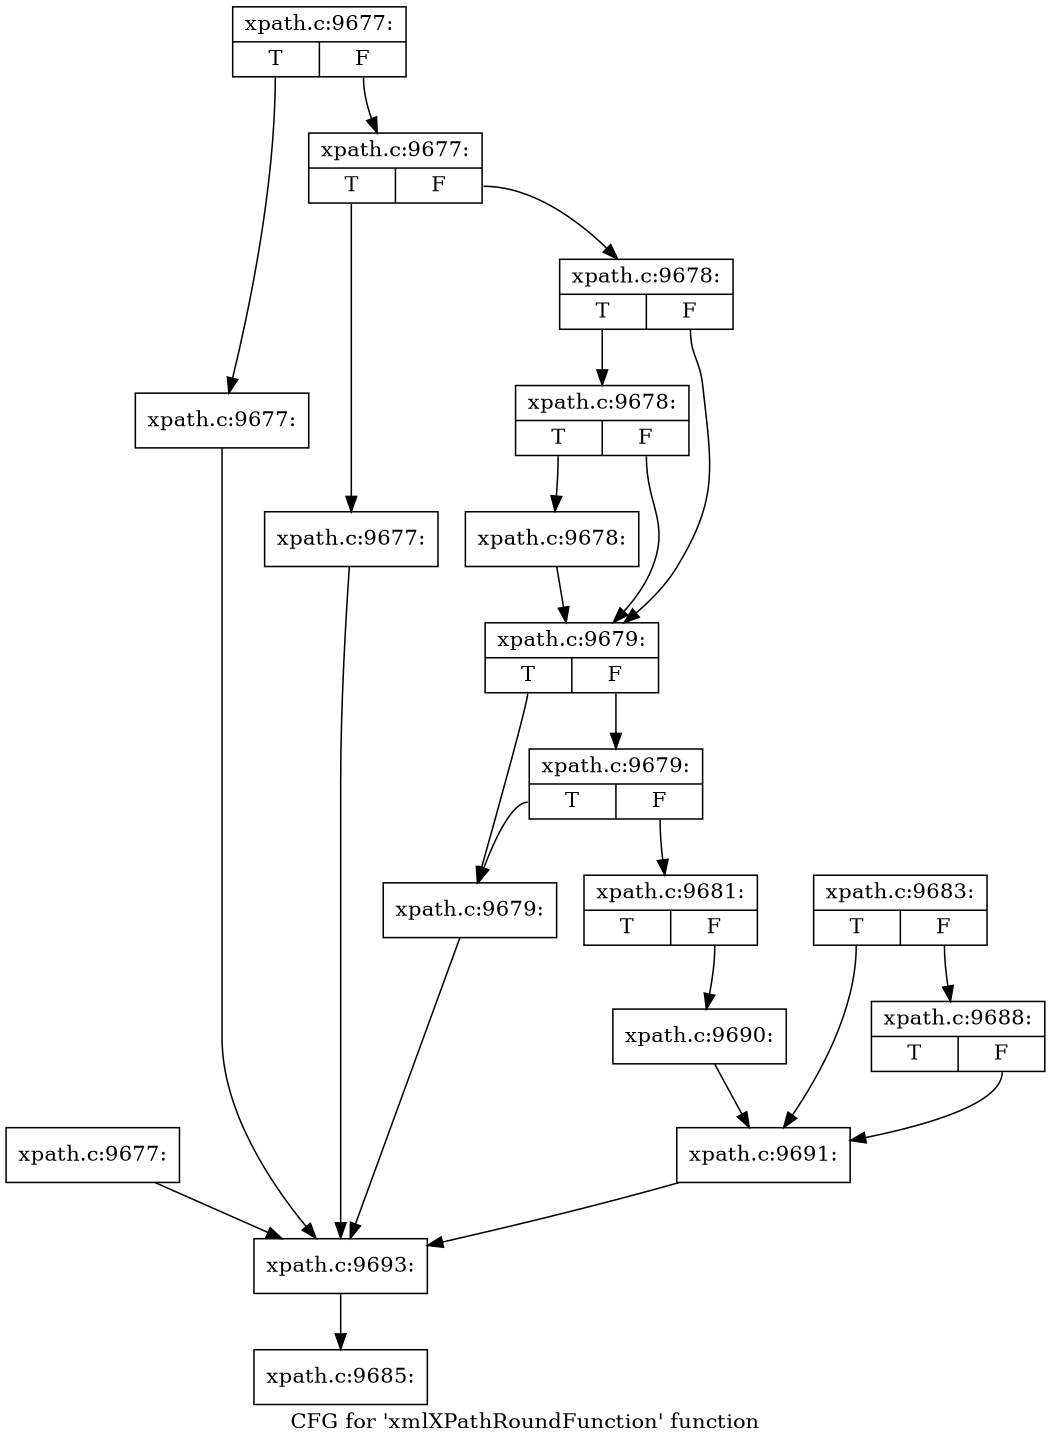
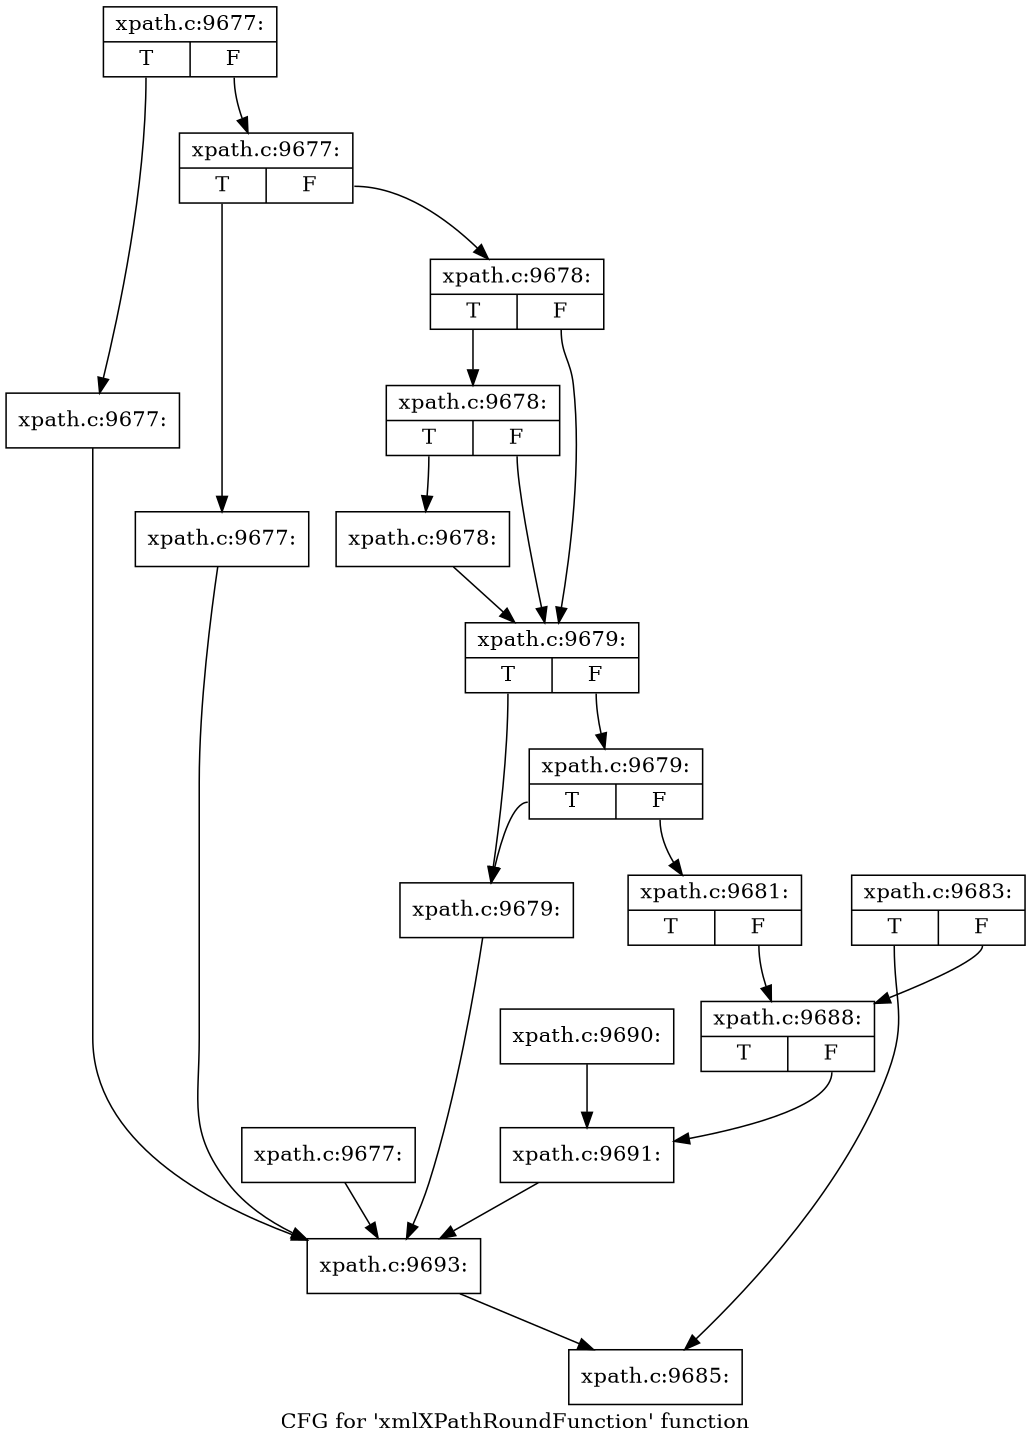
(713, 970) -> (761, 967)
(836, 1035) -> (842, 1163)
